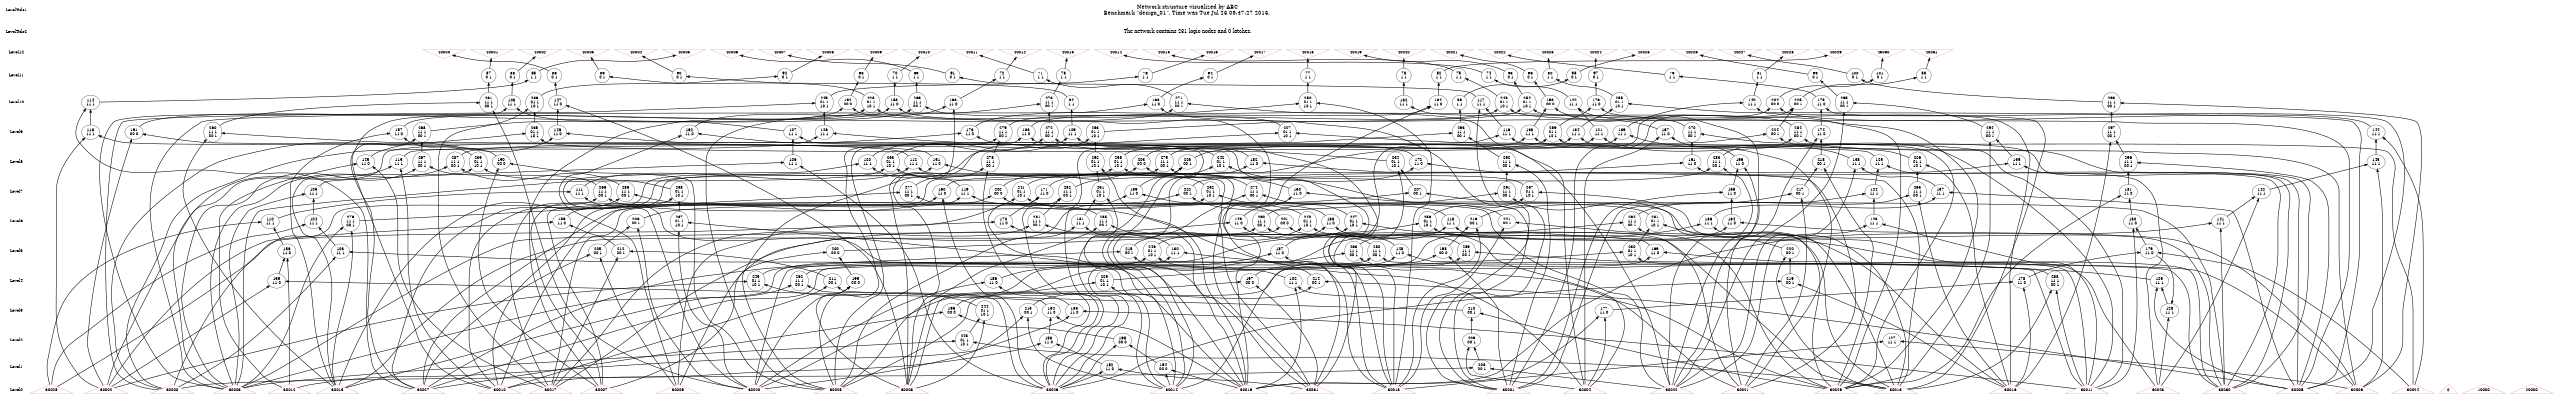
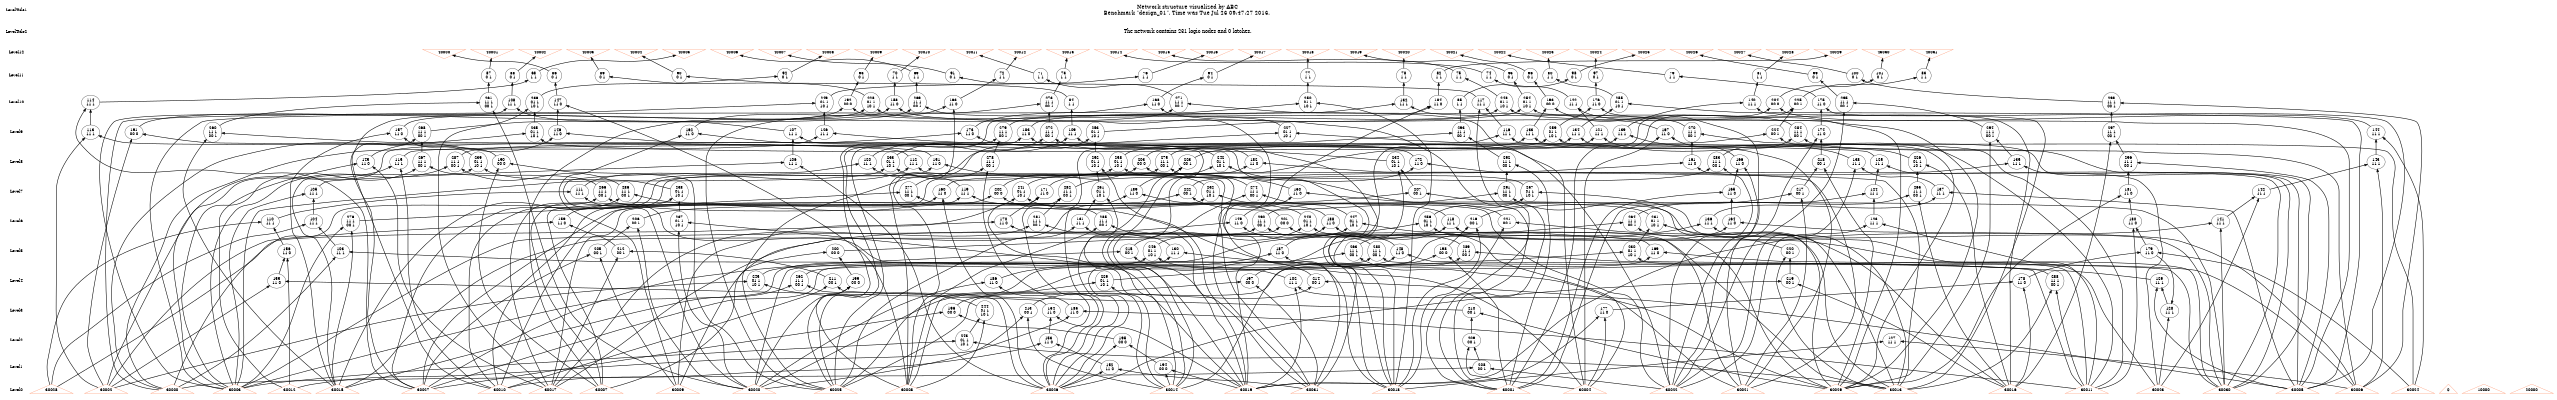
none -> (988, 126)
